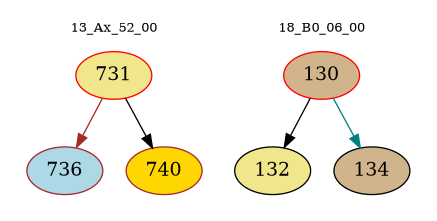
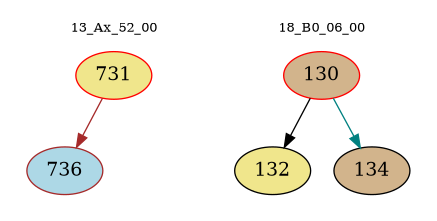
(164, 171) -> none
